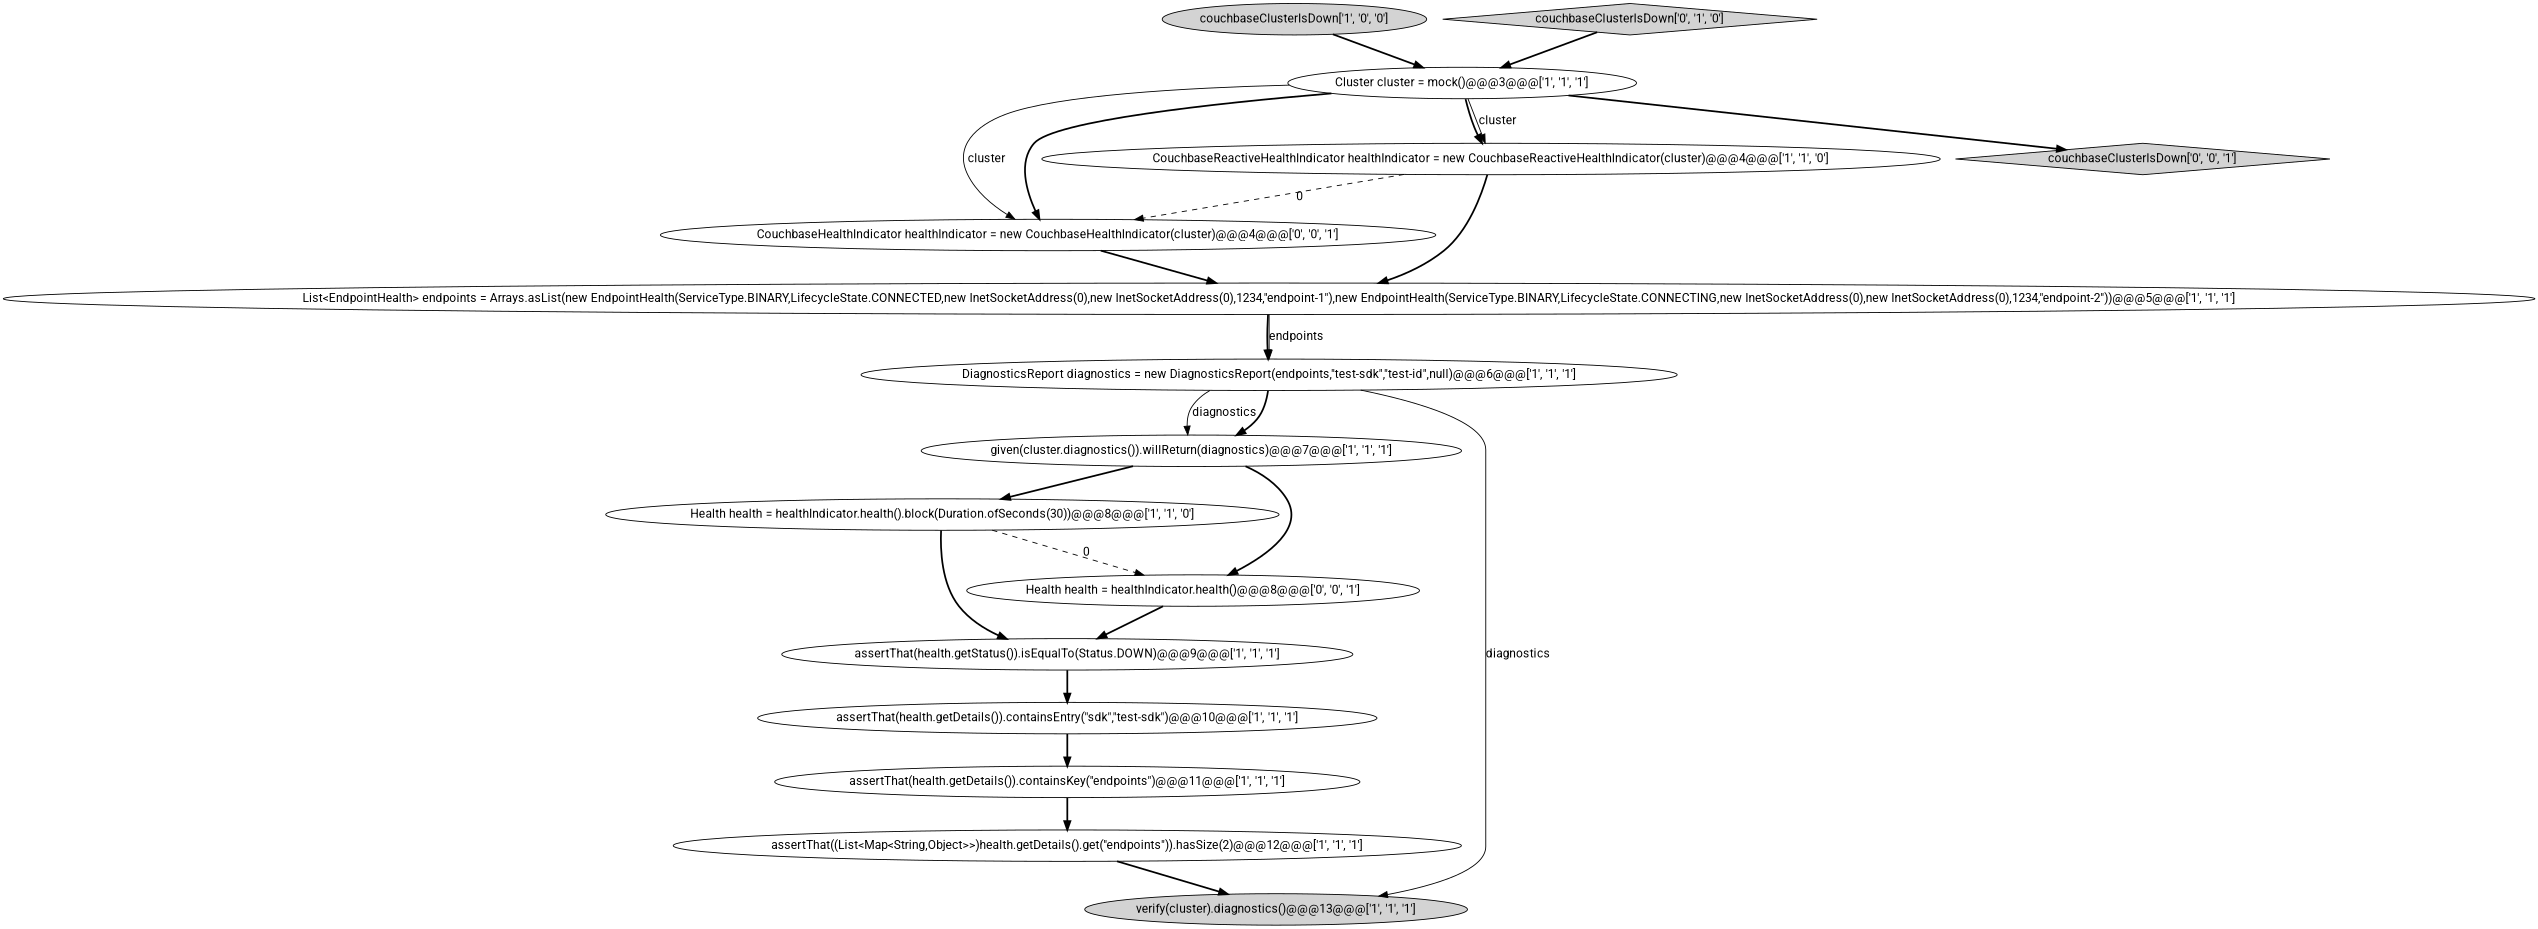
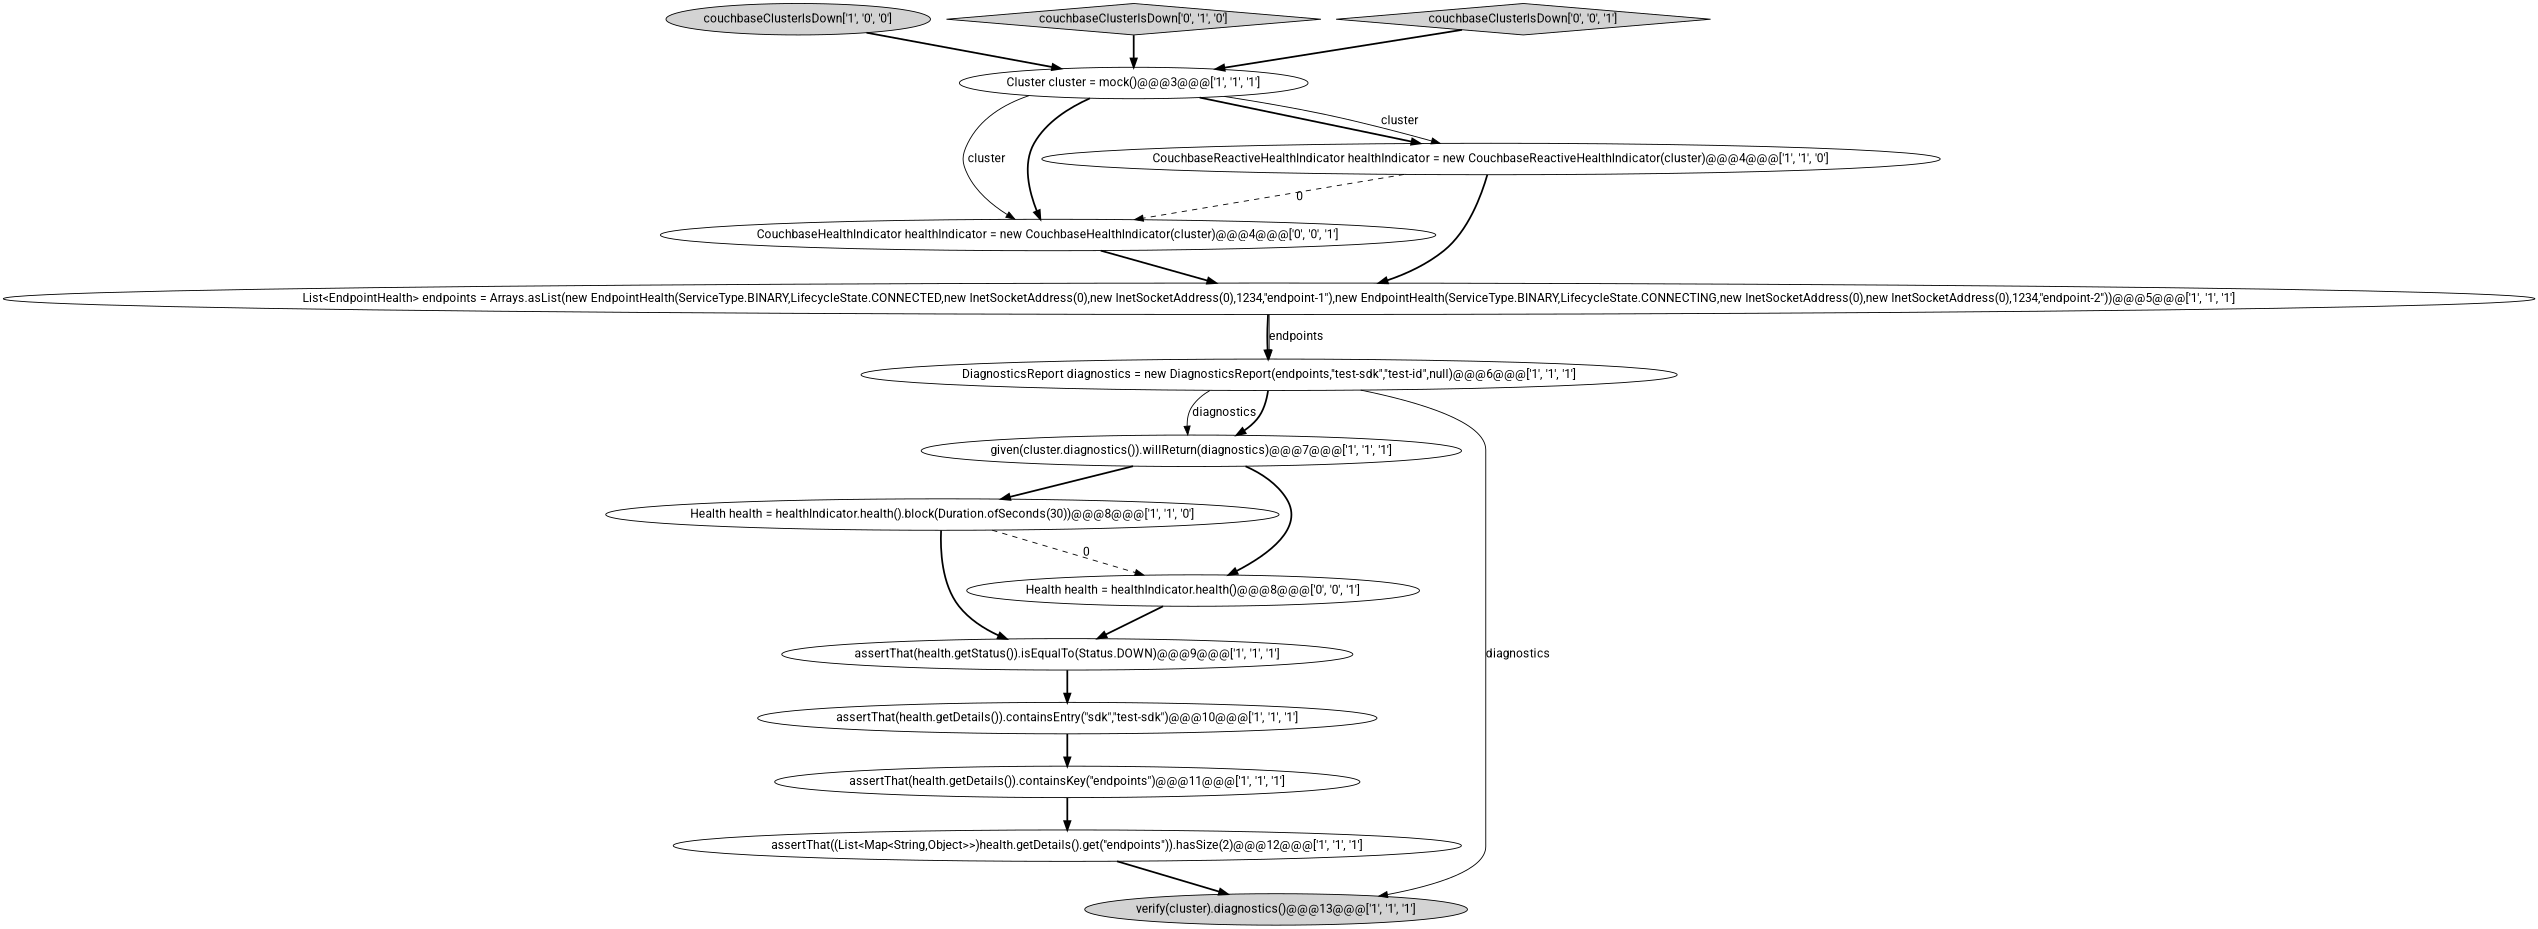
(1813, 122) -> (1343, 49)
